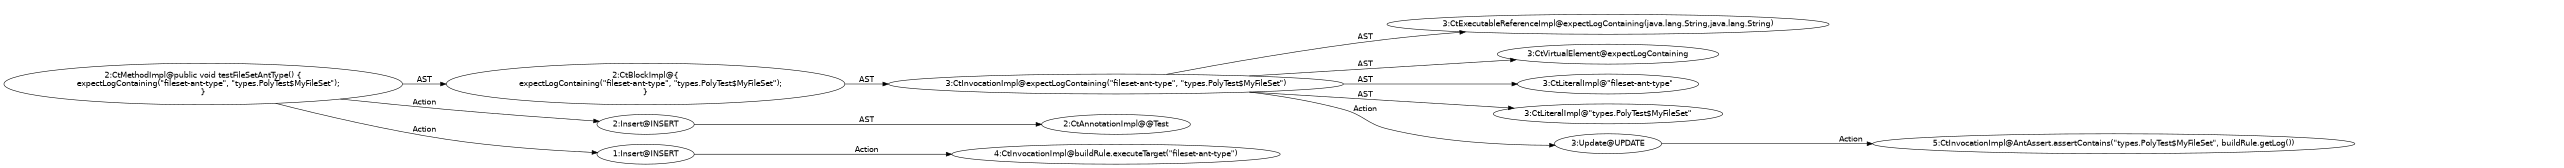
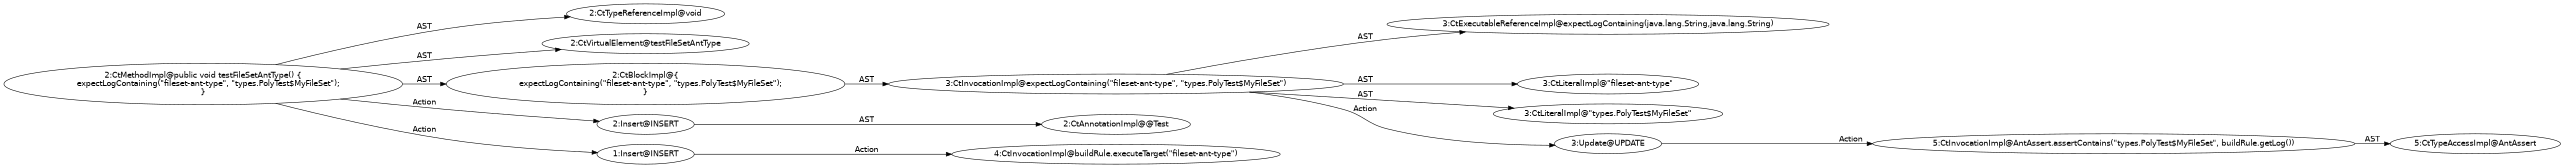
none -> (646, 14)
none -> (646, 44)
(1608, 54) -> none
none -> (2475, 144)
